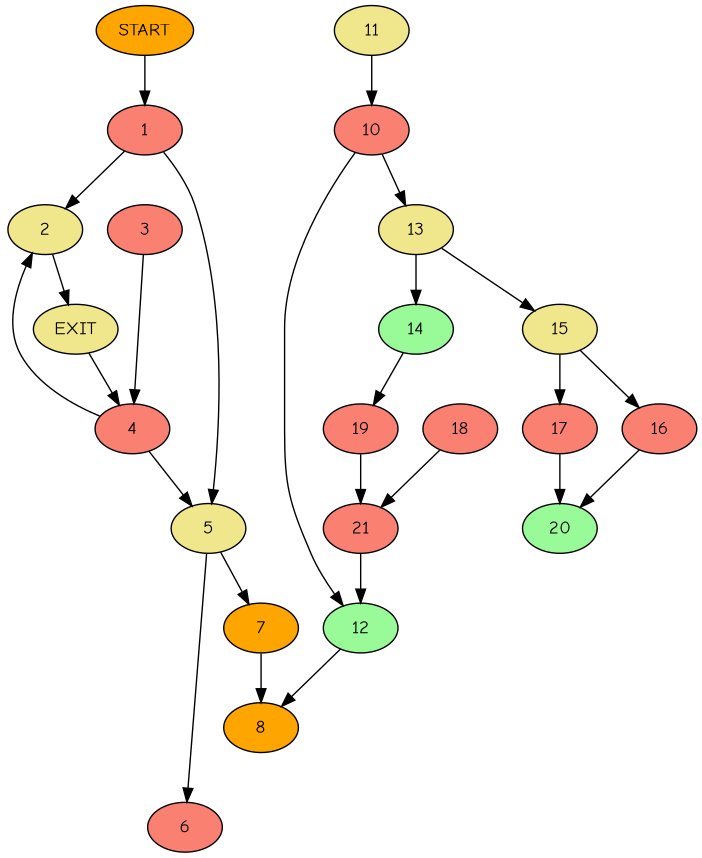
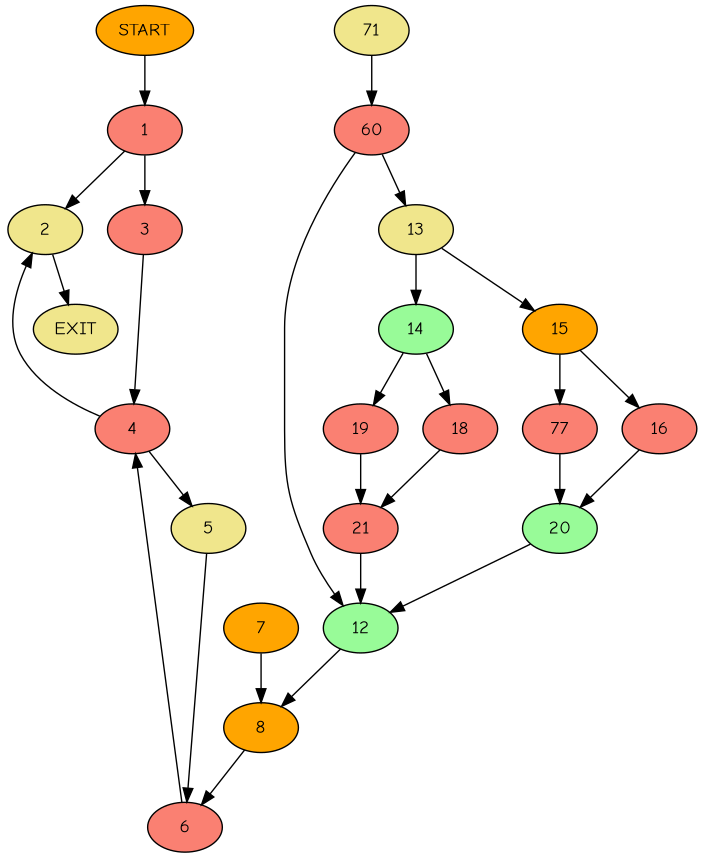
(372, 30) -> (372, 30)
(372, 130) -> (372, 130)
(216, 316) -> (145, 173)
(560, 329) -> (560, 329)
(101, 373) -> (160, 635)
none -> (435, 373)
(560, 429) -> (560, 429)
(231, 572) -> none
none -> (467, 575)
none -> (227, 772)
